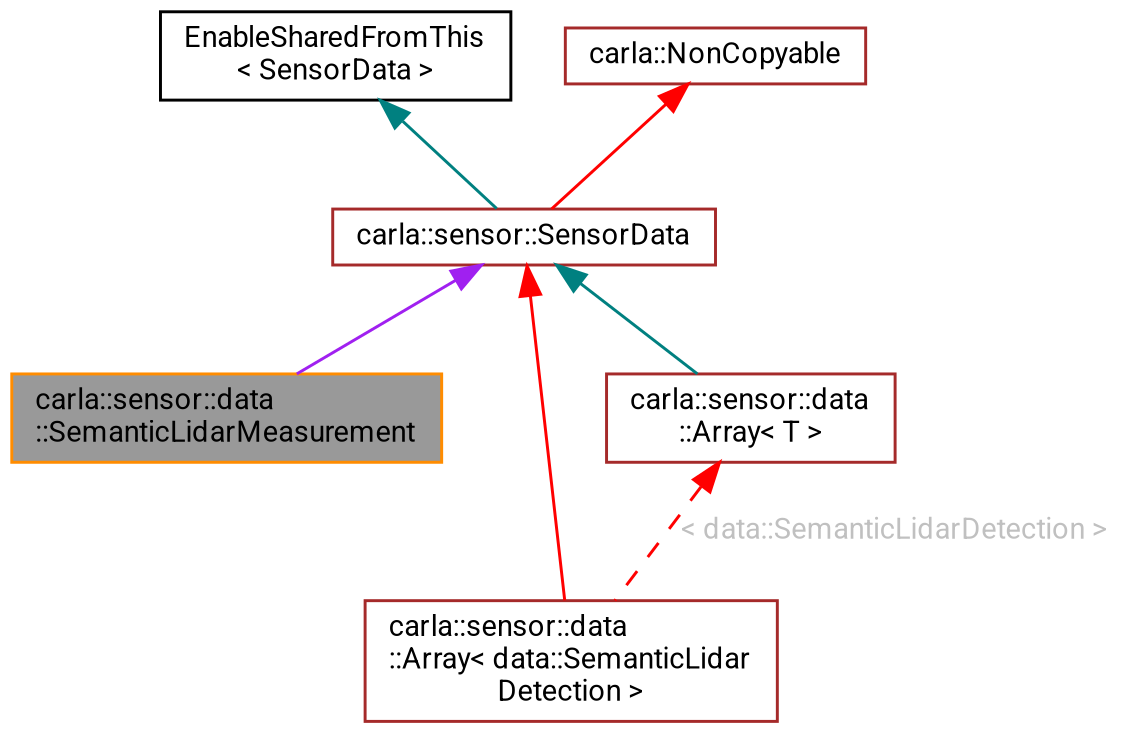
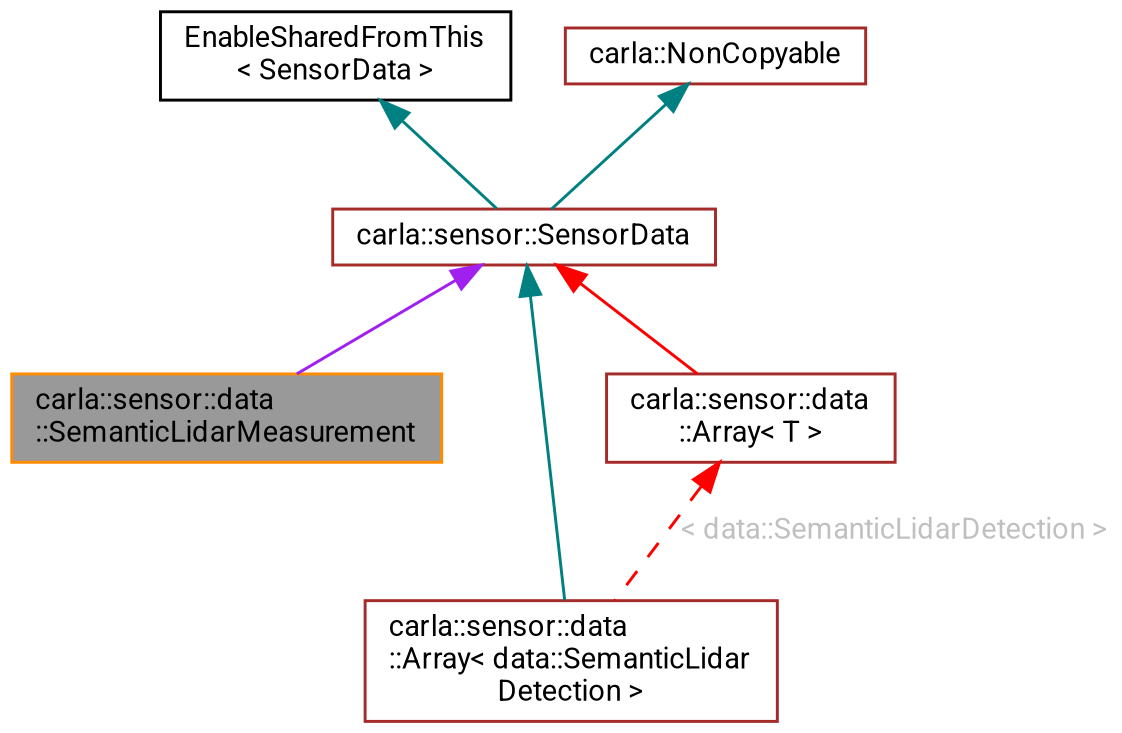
(609, 157) -> (609, 157)
(639, 329) -> (639, 329)
(548, 448) -> (548, 448)
